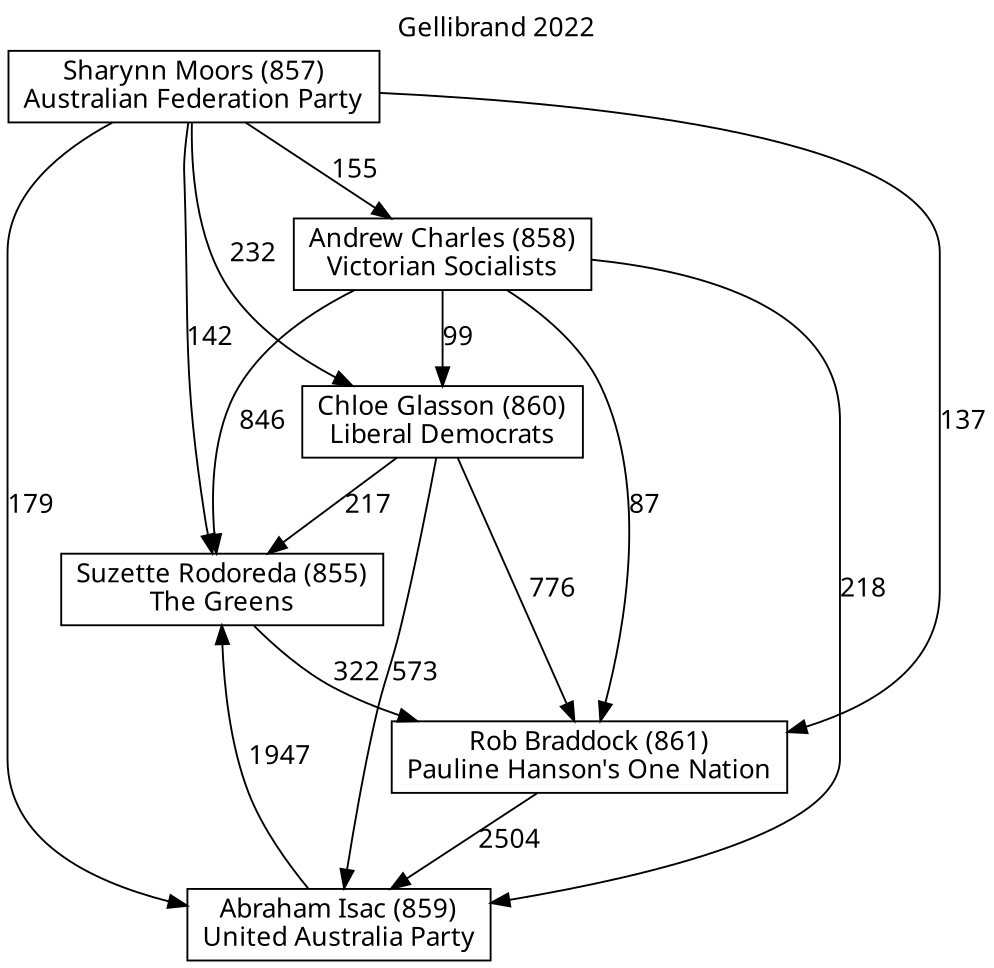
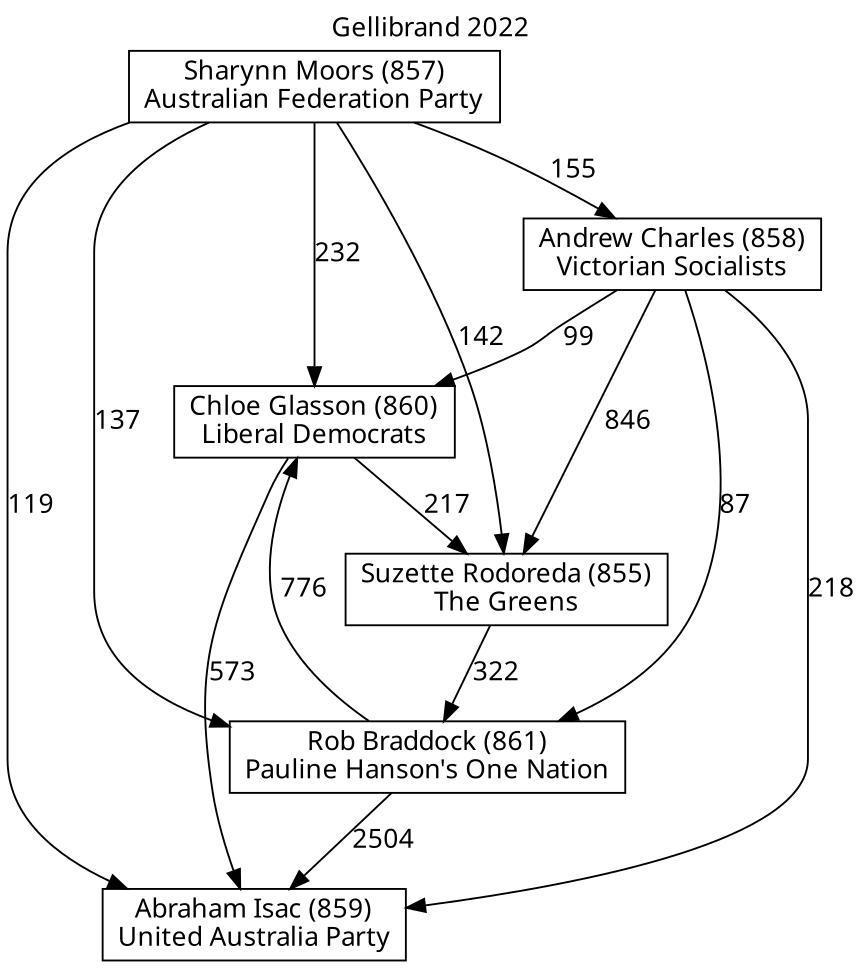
(31, 506) -> (31, 506)
(512, 581) -> (277, 615)
(242, 775) -> none
